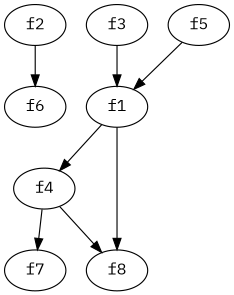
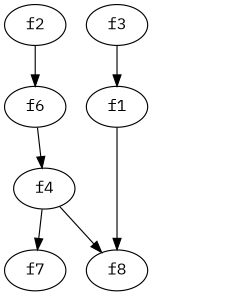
(199, 25) -> none
(85, 143) -> (39, 142)
